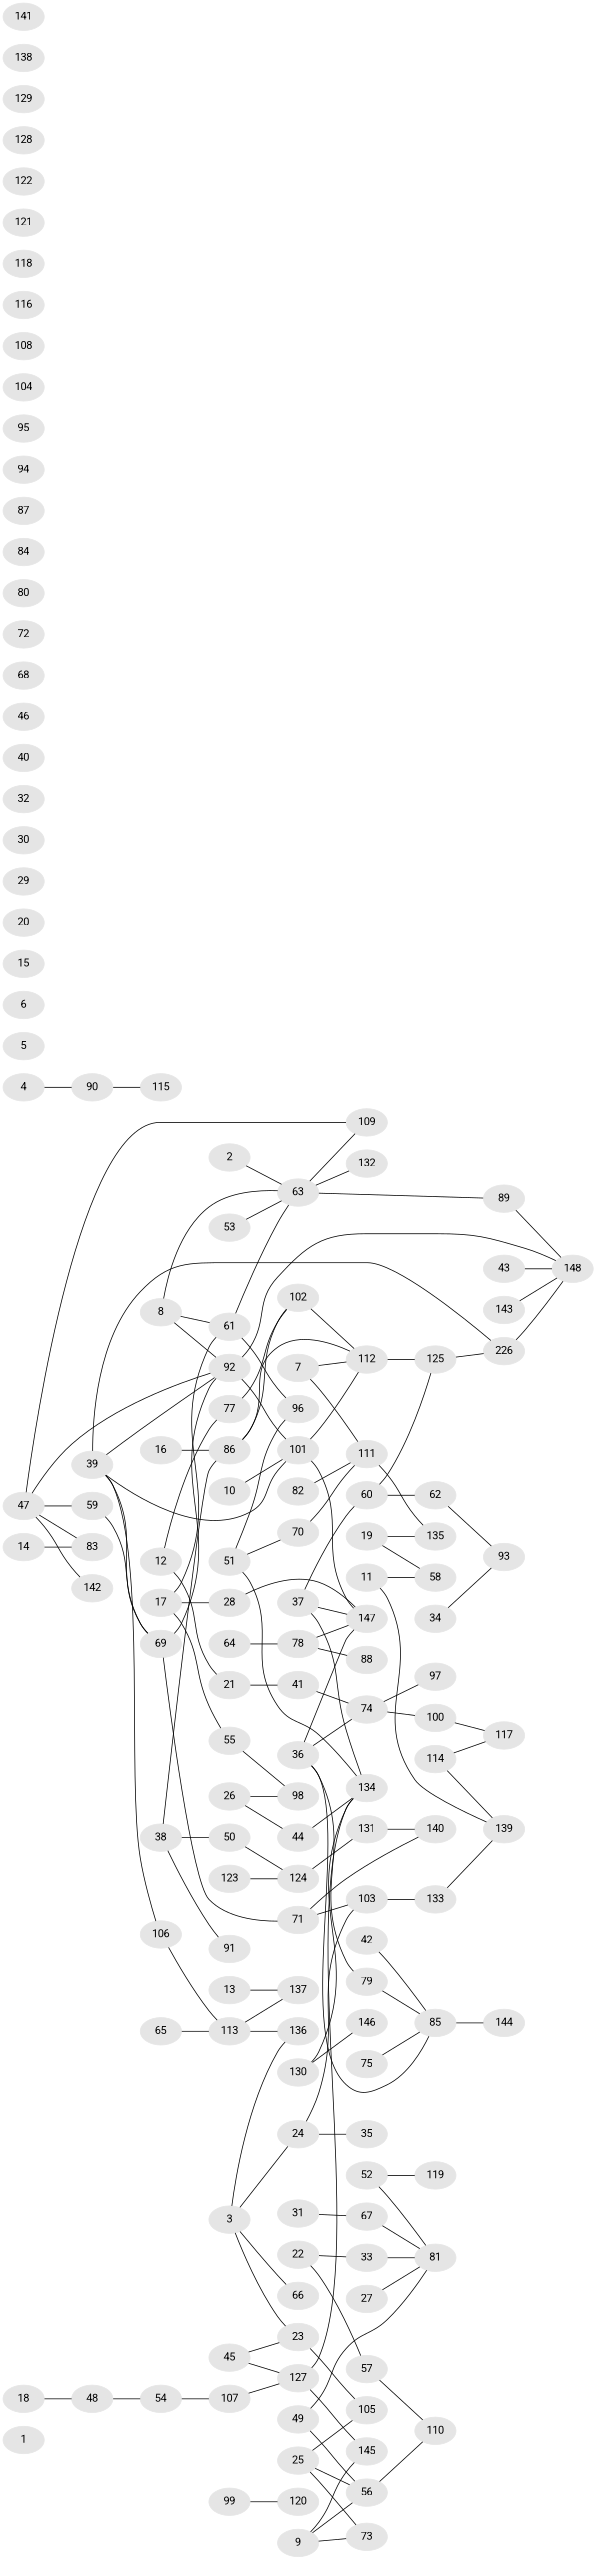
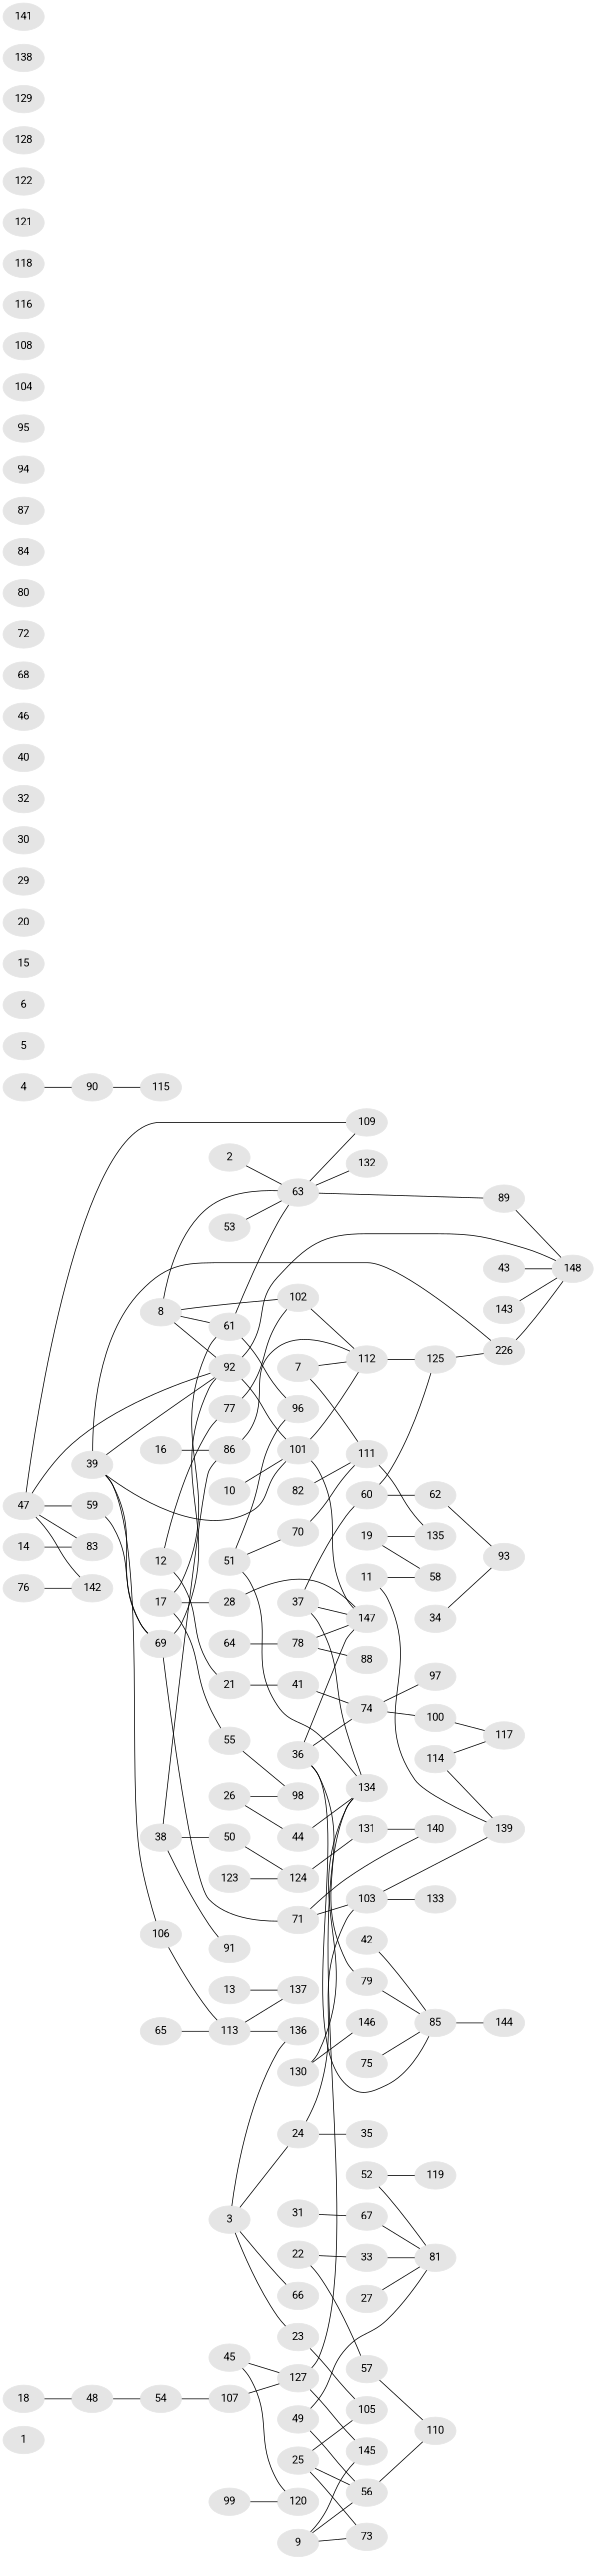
(265, 1375) -> (229, 1304)
none -> (24, 1588)
(470, 1864) -> (435, 1864)
(264, 2347) -> (264, 2430)
